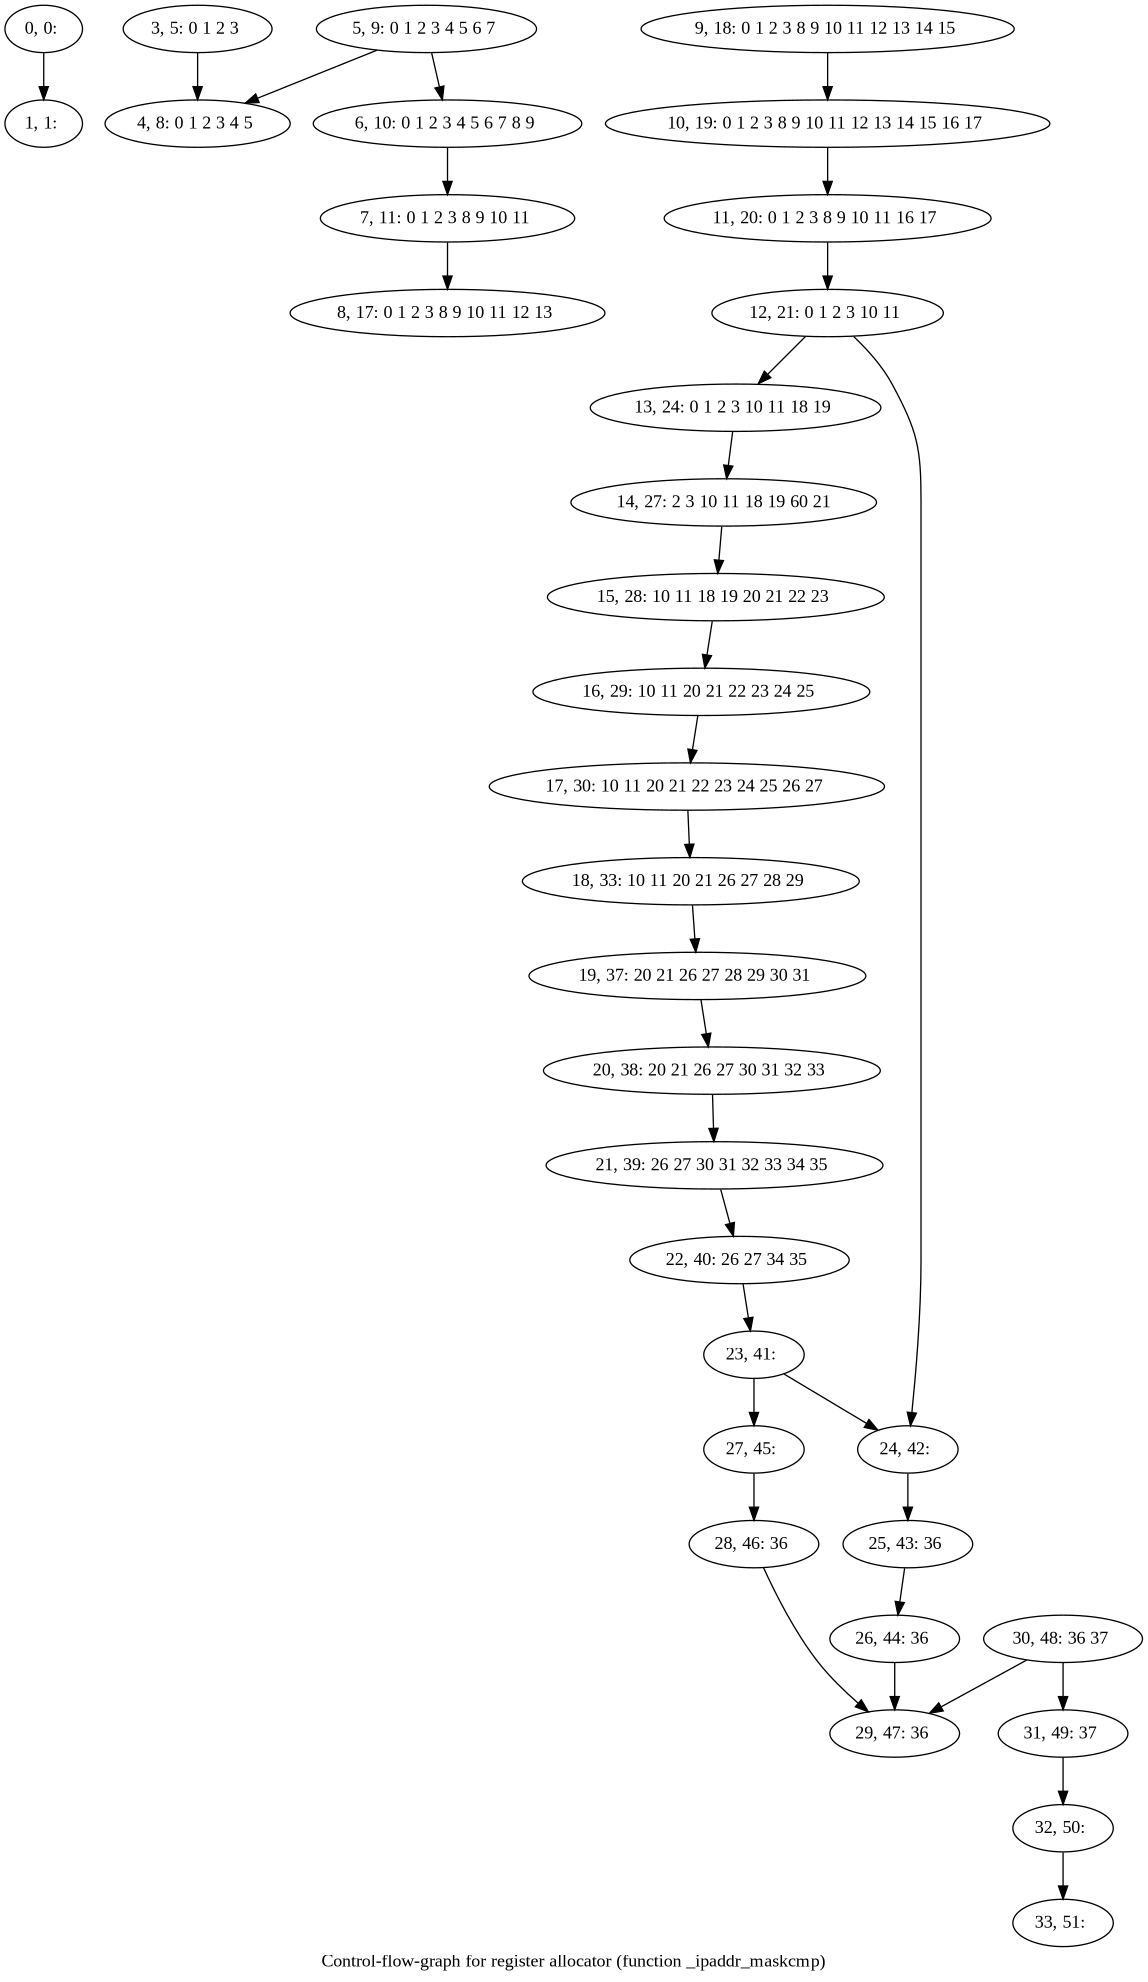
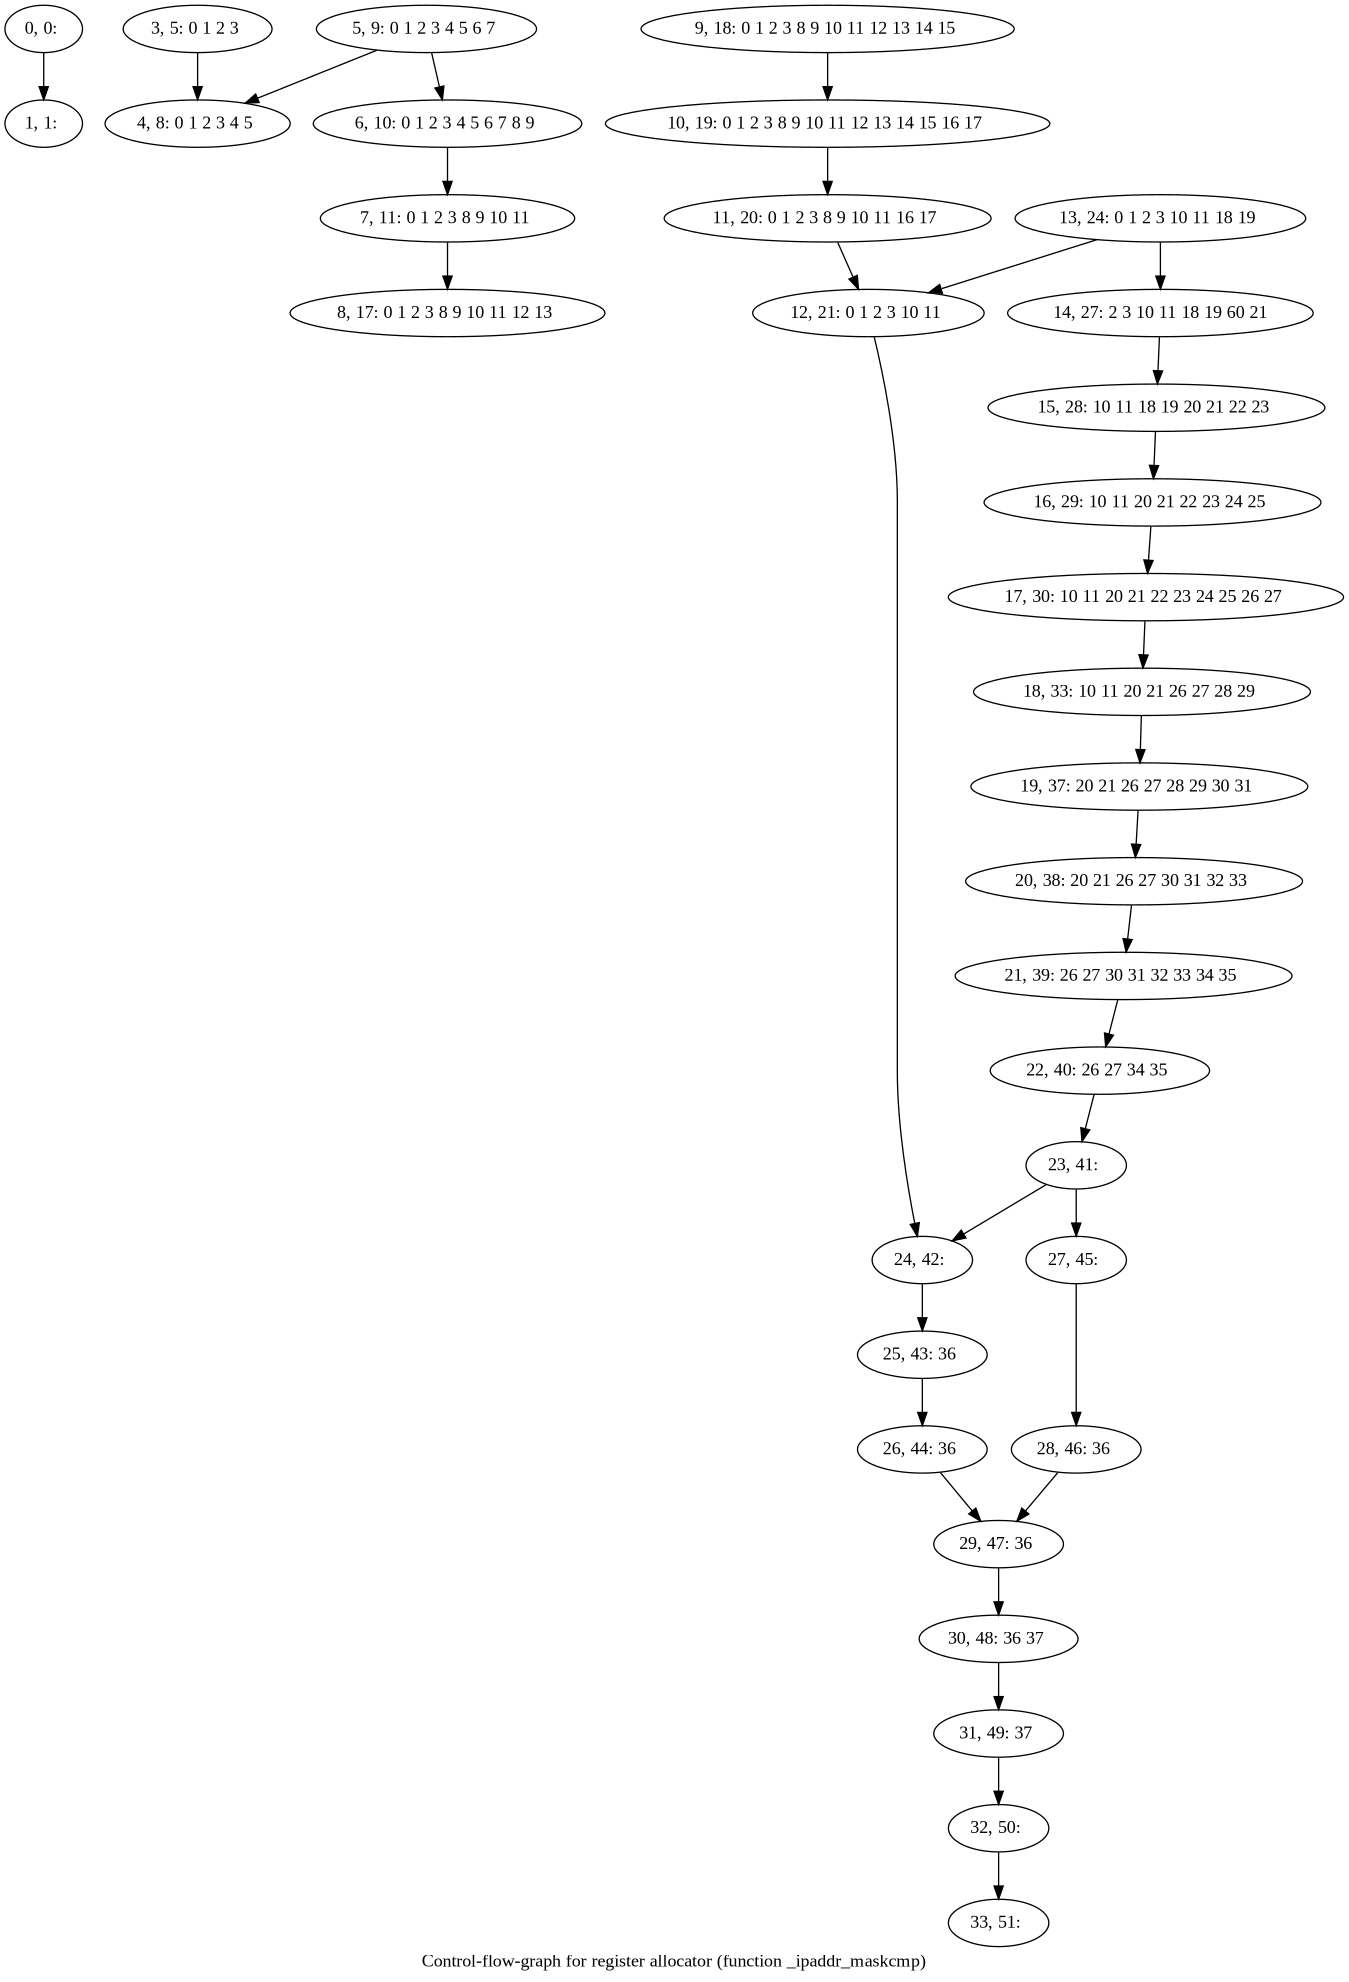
(787, 355) -> (1019, 264)
(984, 1683) -> (999, 1585)
